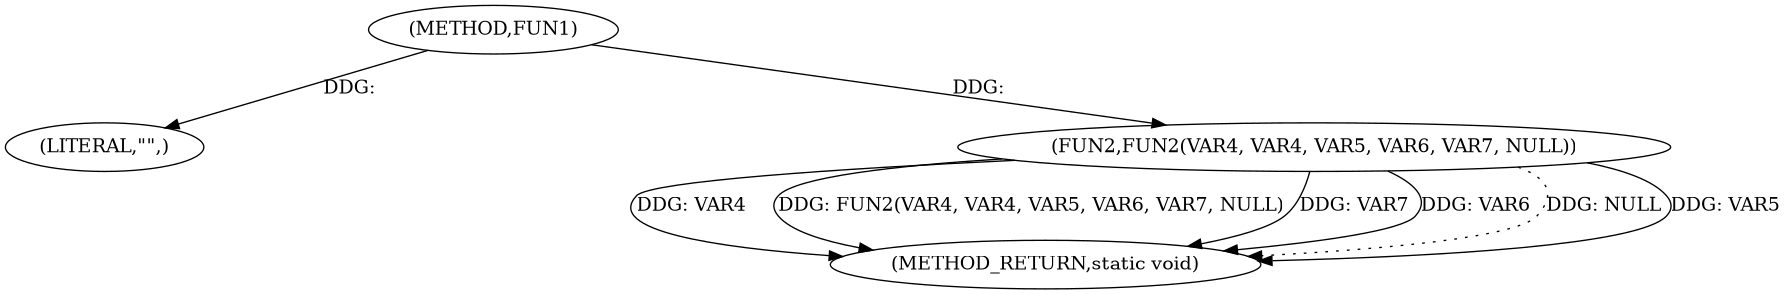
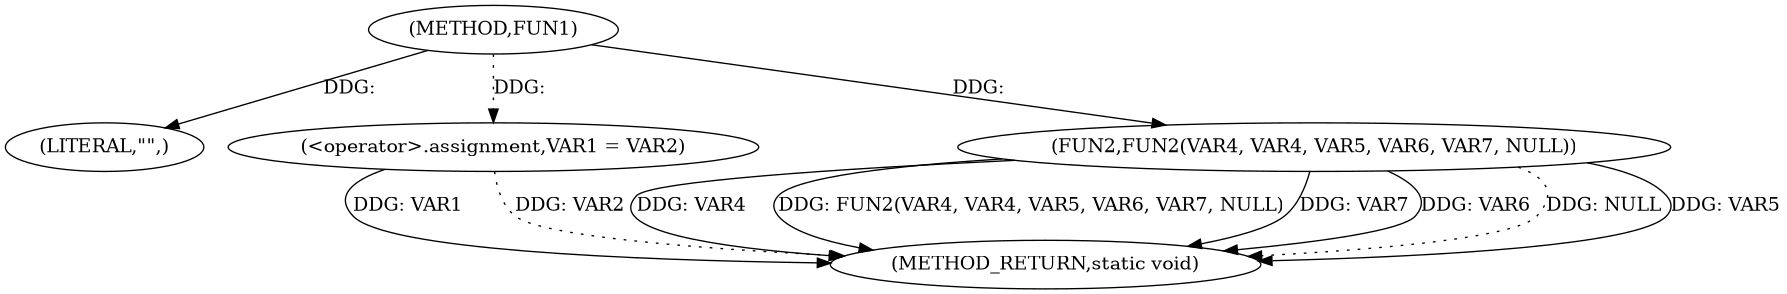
none -> (493, 147)
